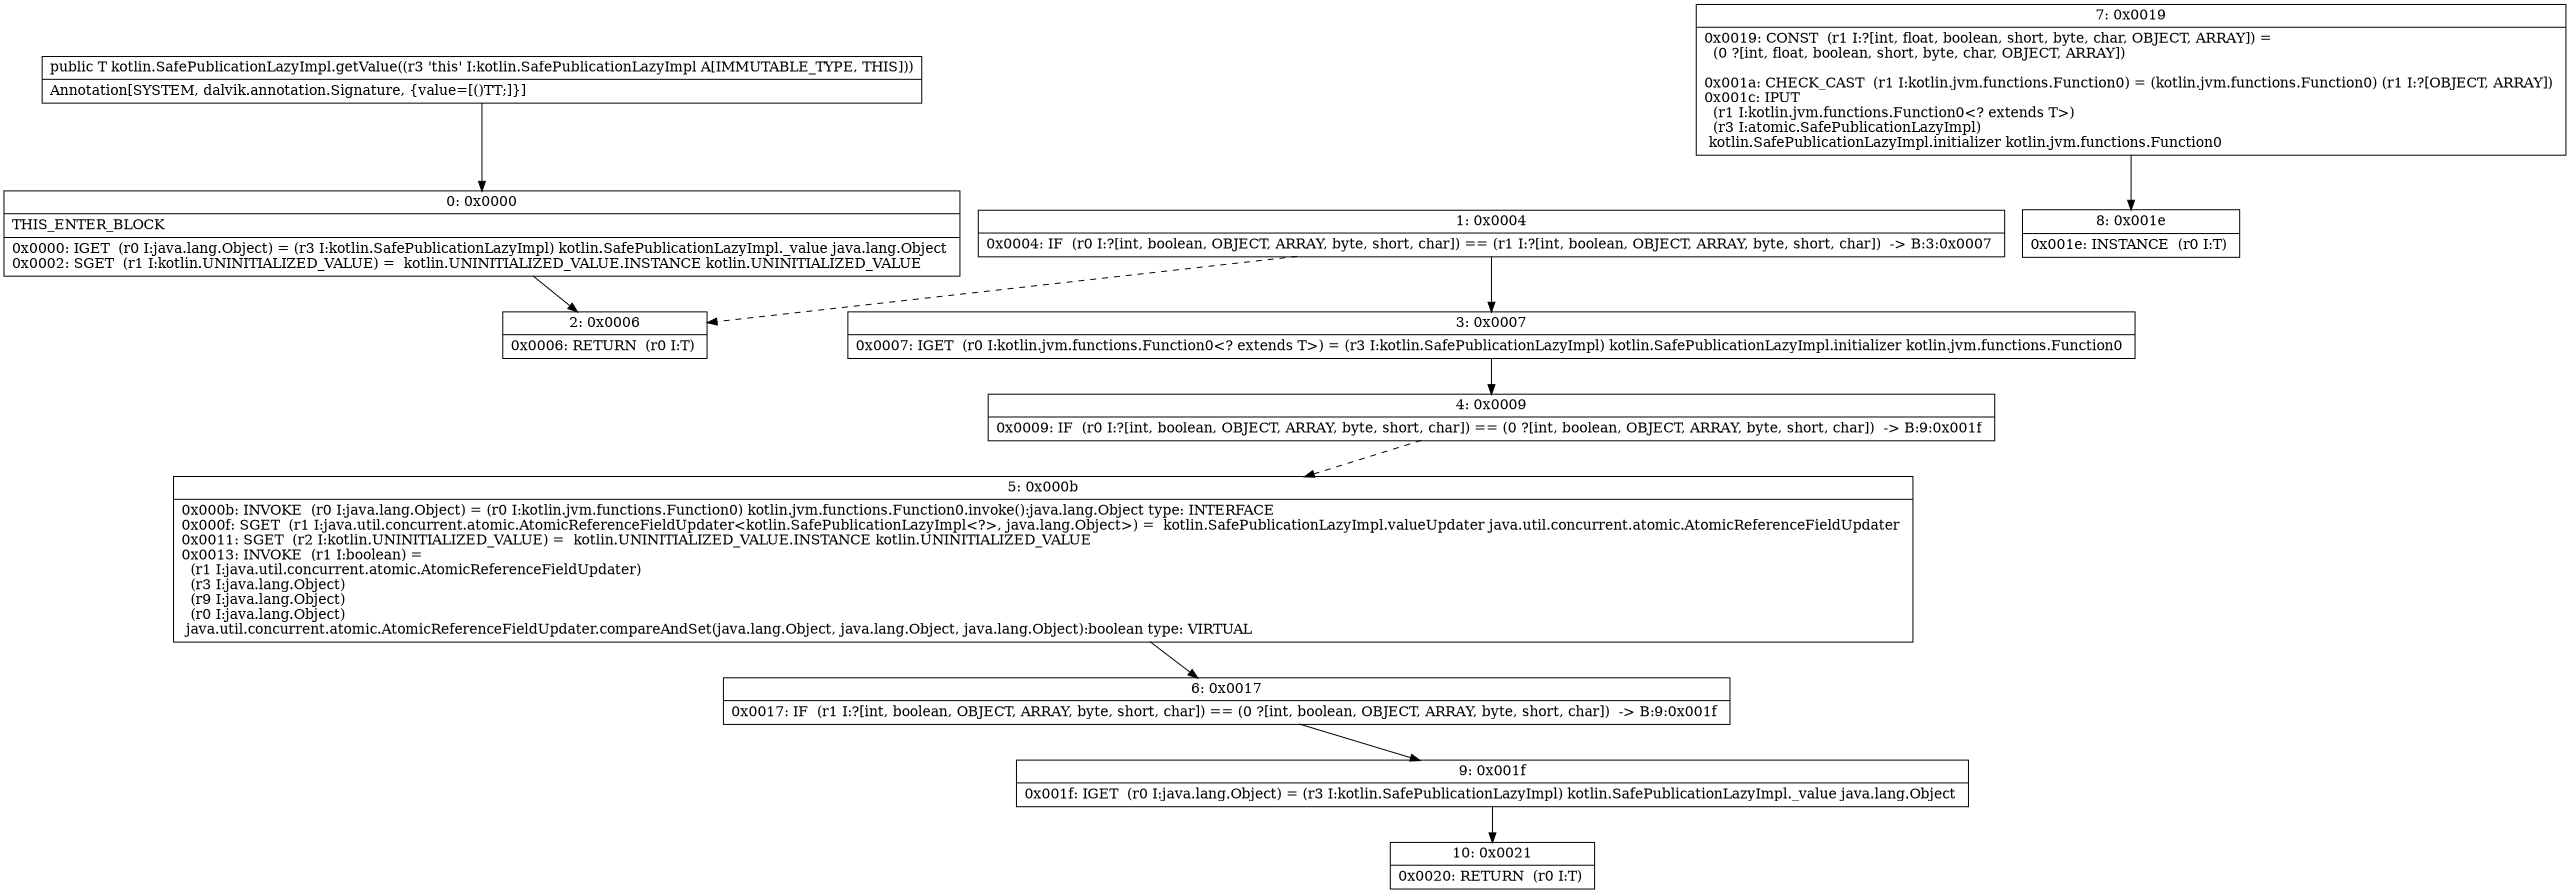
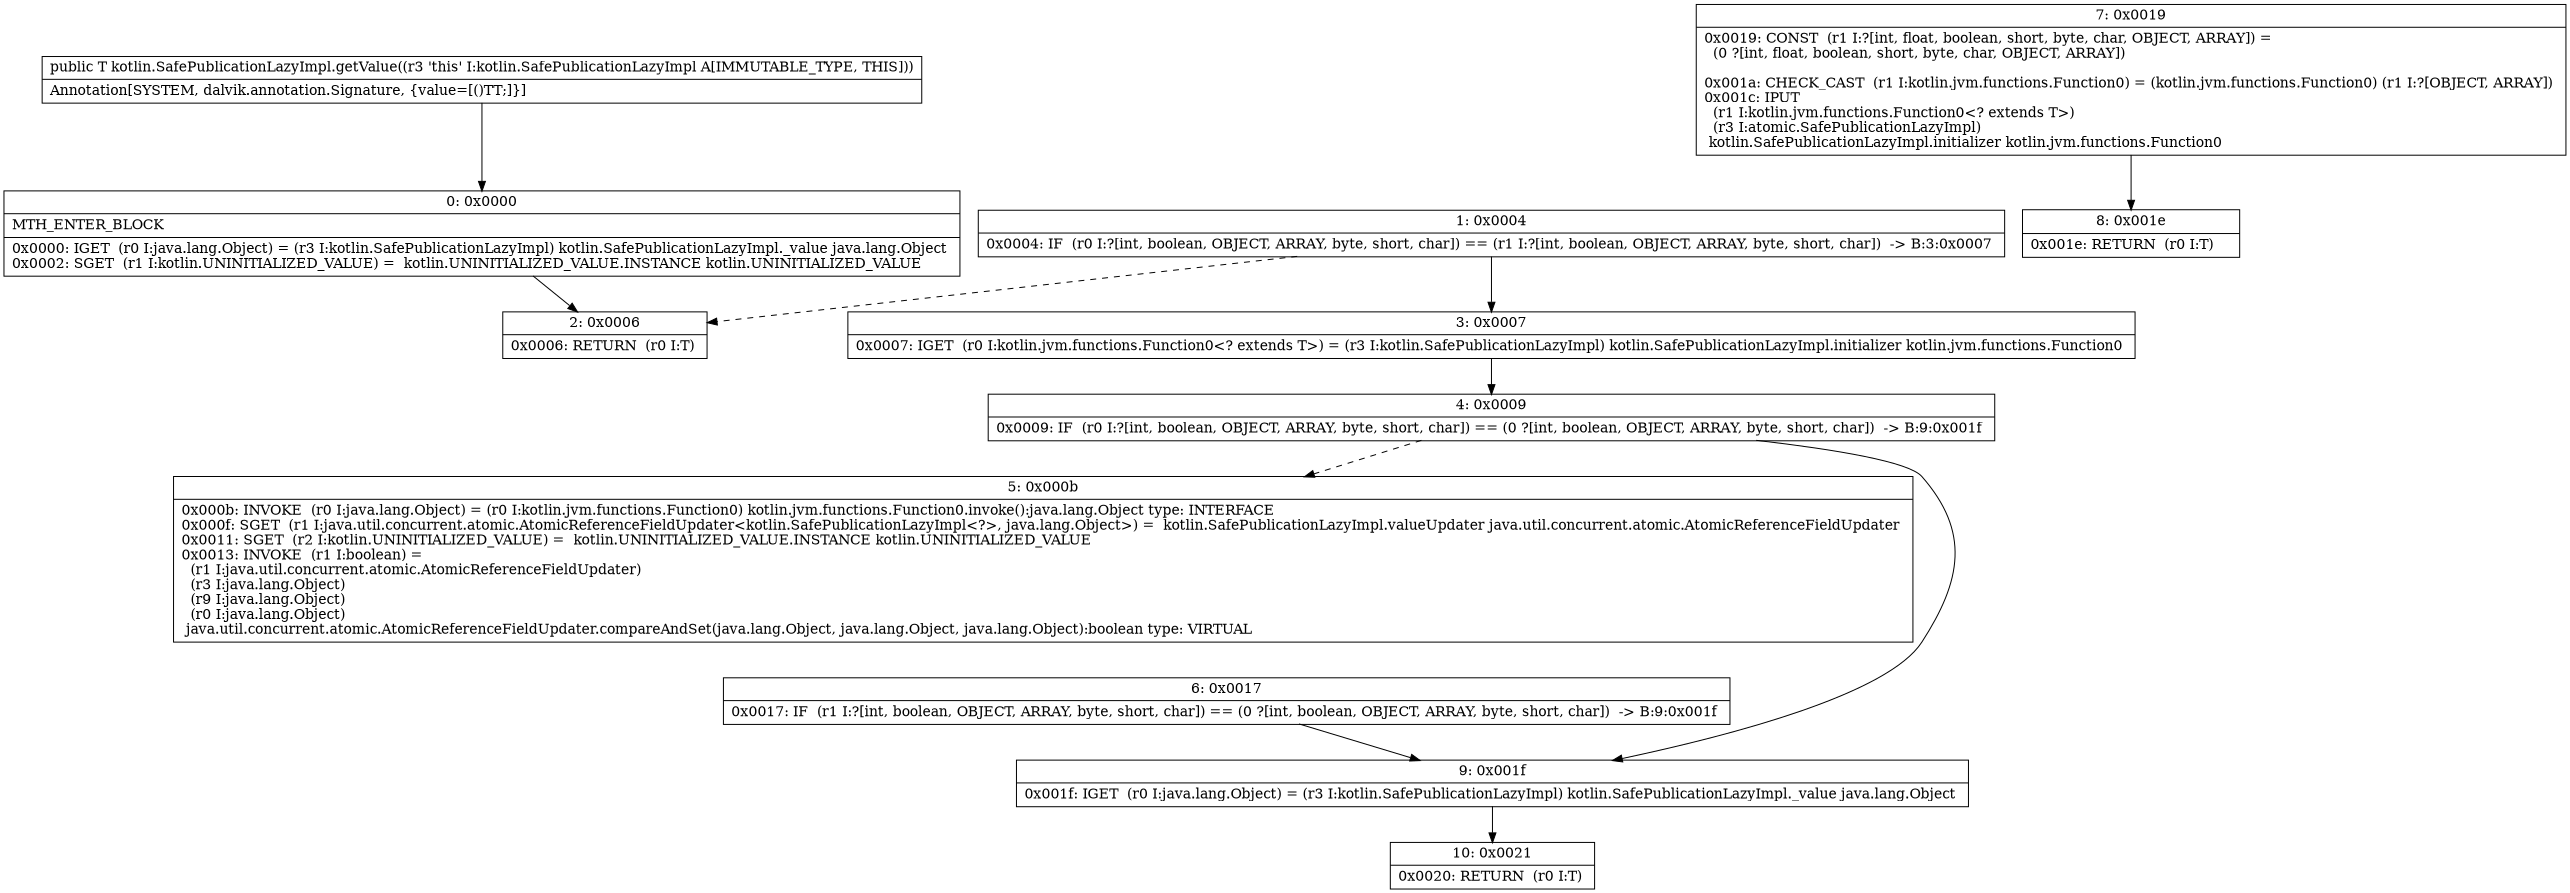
(88, 225) -> (88, 225)
(2131, 245) -> (2125, 245)
none -> (1929, 631)
(1170, 657) -> none
